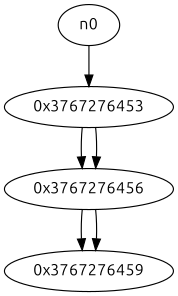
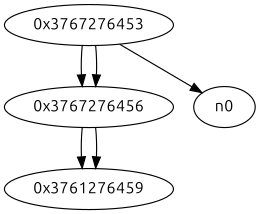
(89, 60) -> (156, 66)
(89, 271) -> (89, 189)
